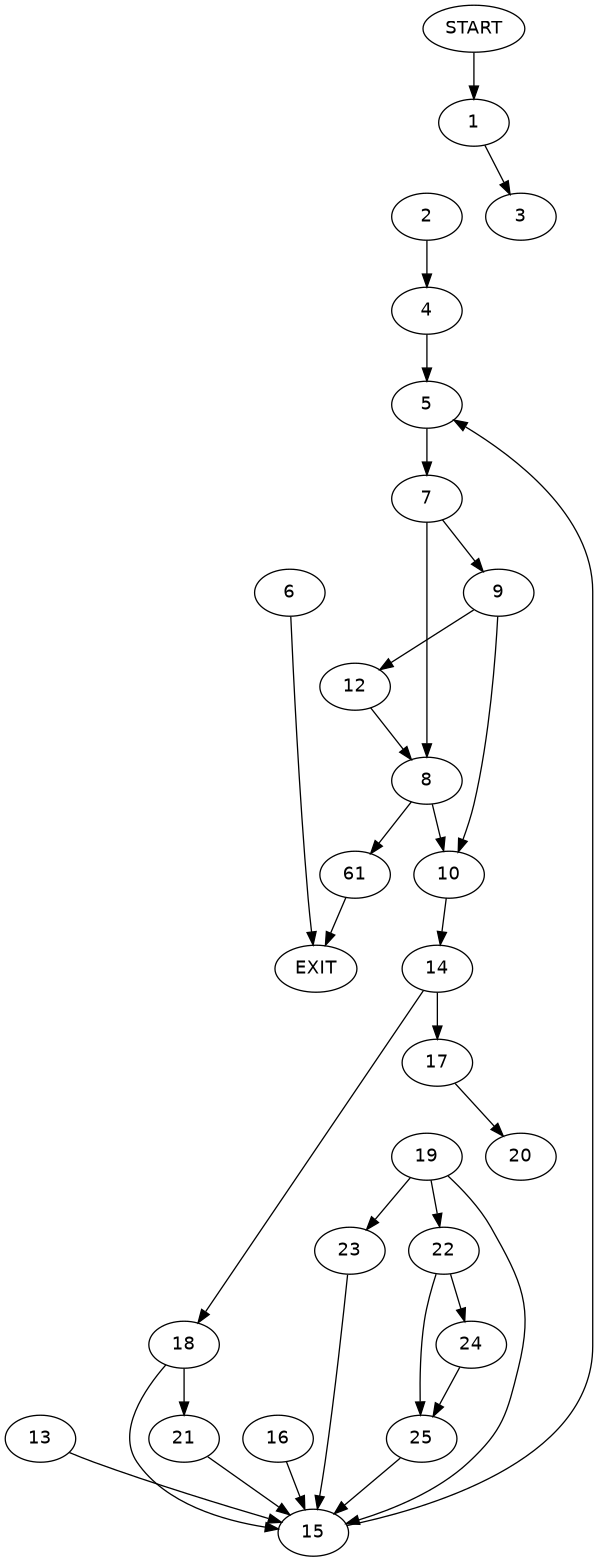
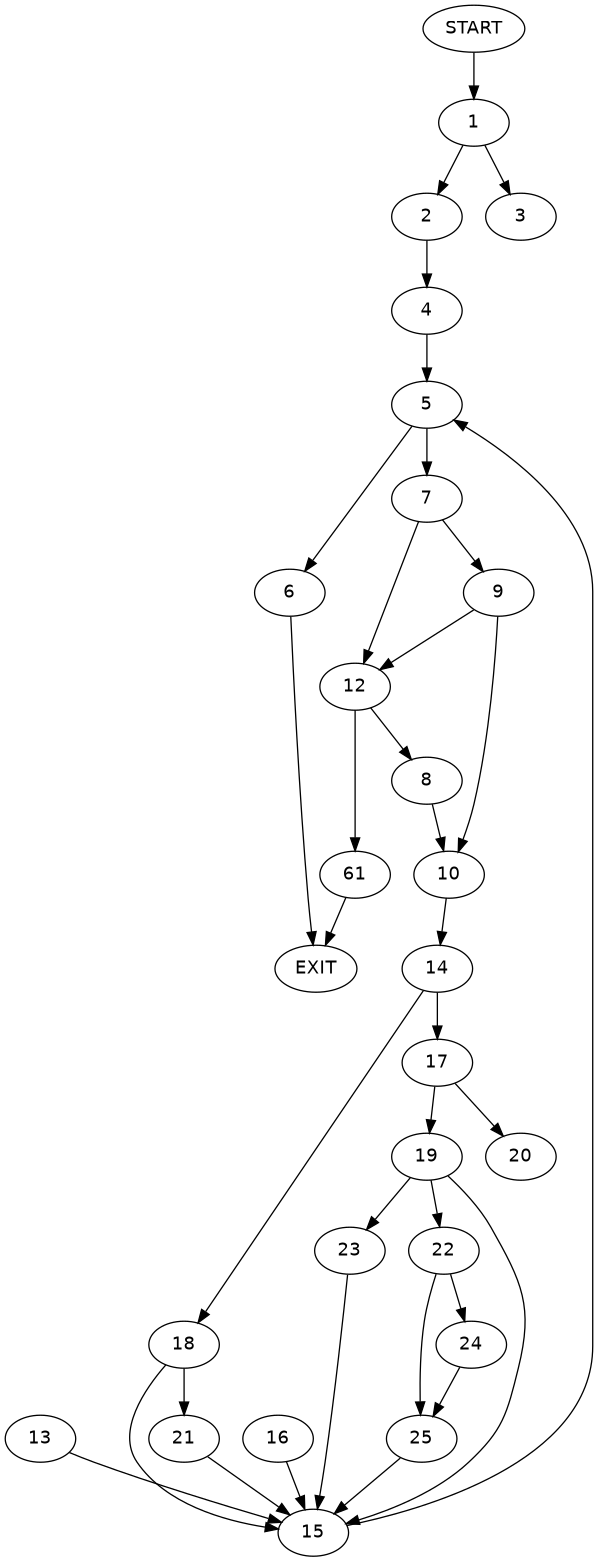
none -> (453, 164)
none -> (362, 493)
(427, 628) -> (393, 586)
(395, 823) -> (355, 774)
none -> (433, 1103)
